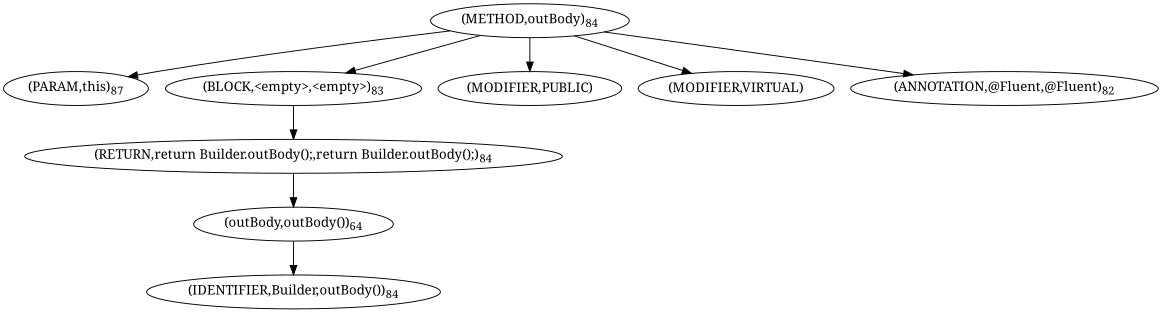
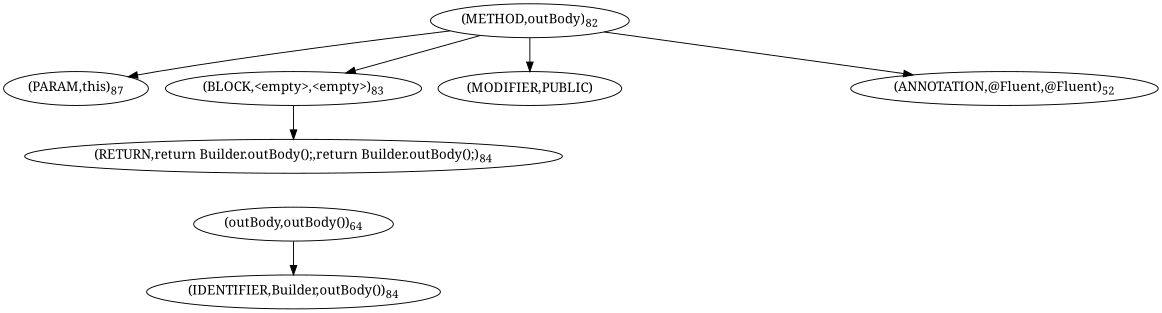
(592, 19) -> (592, 19)
(1109, 87) -> (1109, 87)
(736, 89) -> none
(294, 186) -> none
